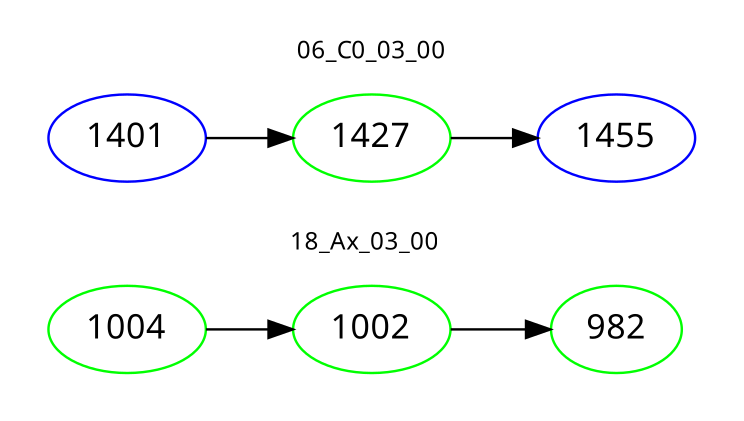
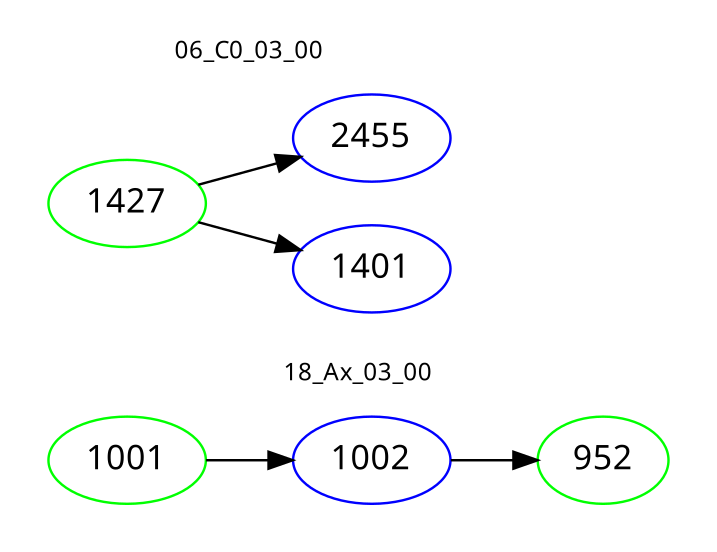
(237, 138) -> (238, 233)
(616, 138) -> (372, 138)
(127, 329) -> (127, 460)
(372, 329) -> (372, 460)
(616, 329) -> (603, 460)
